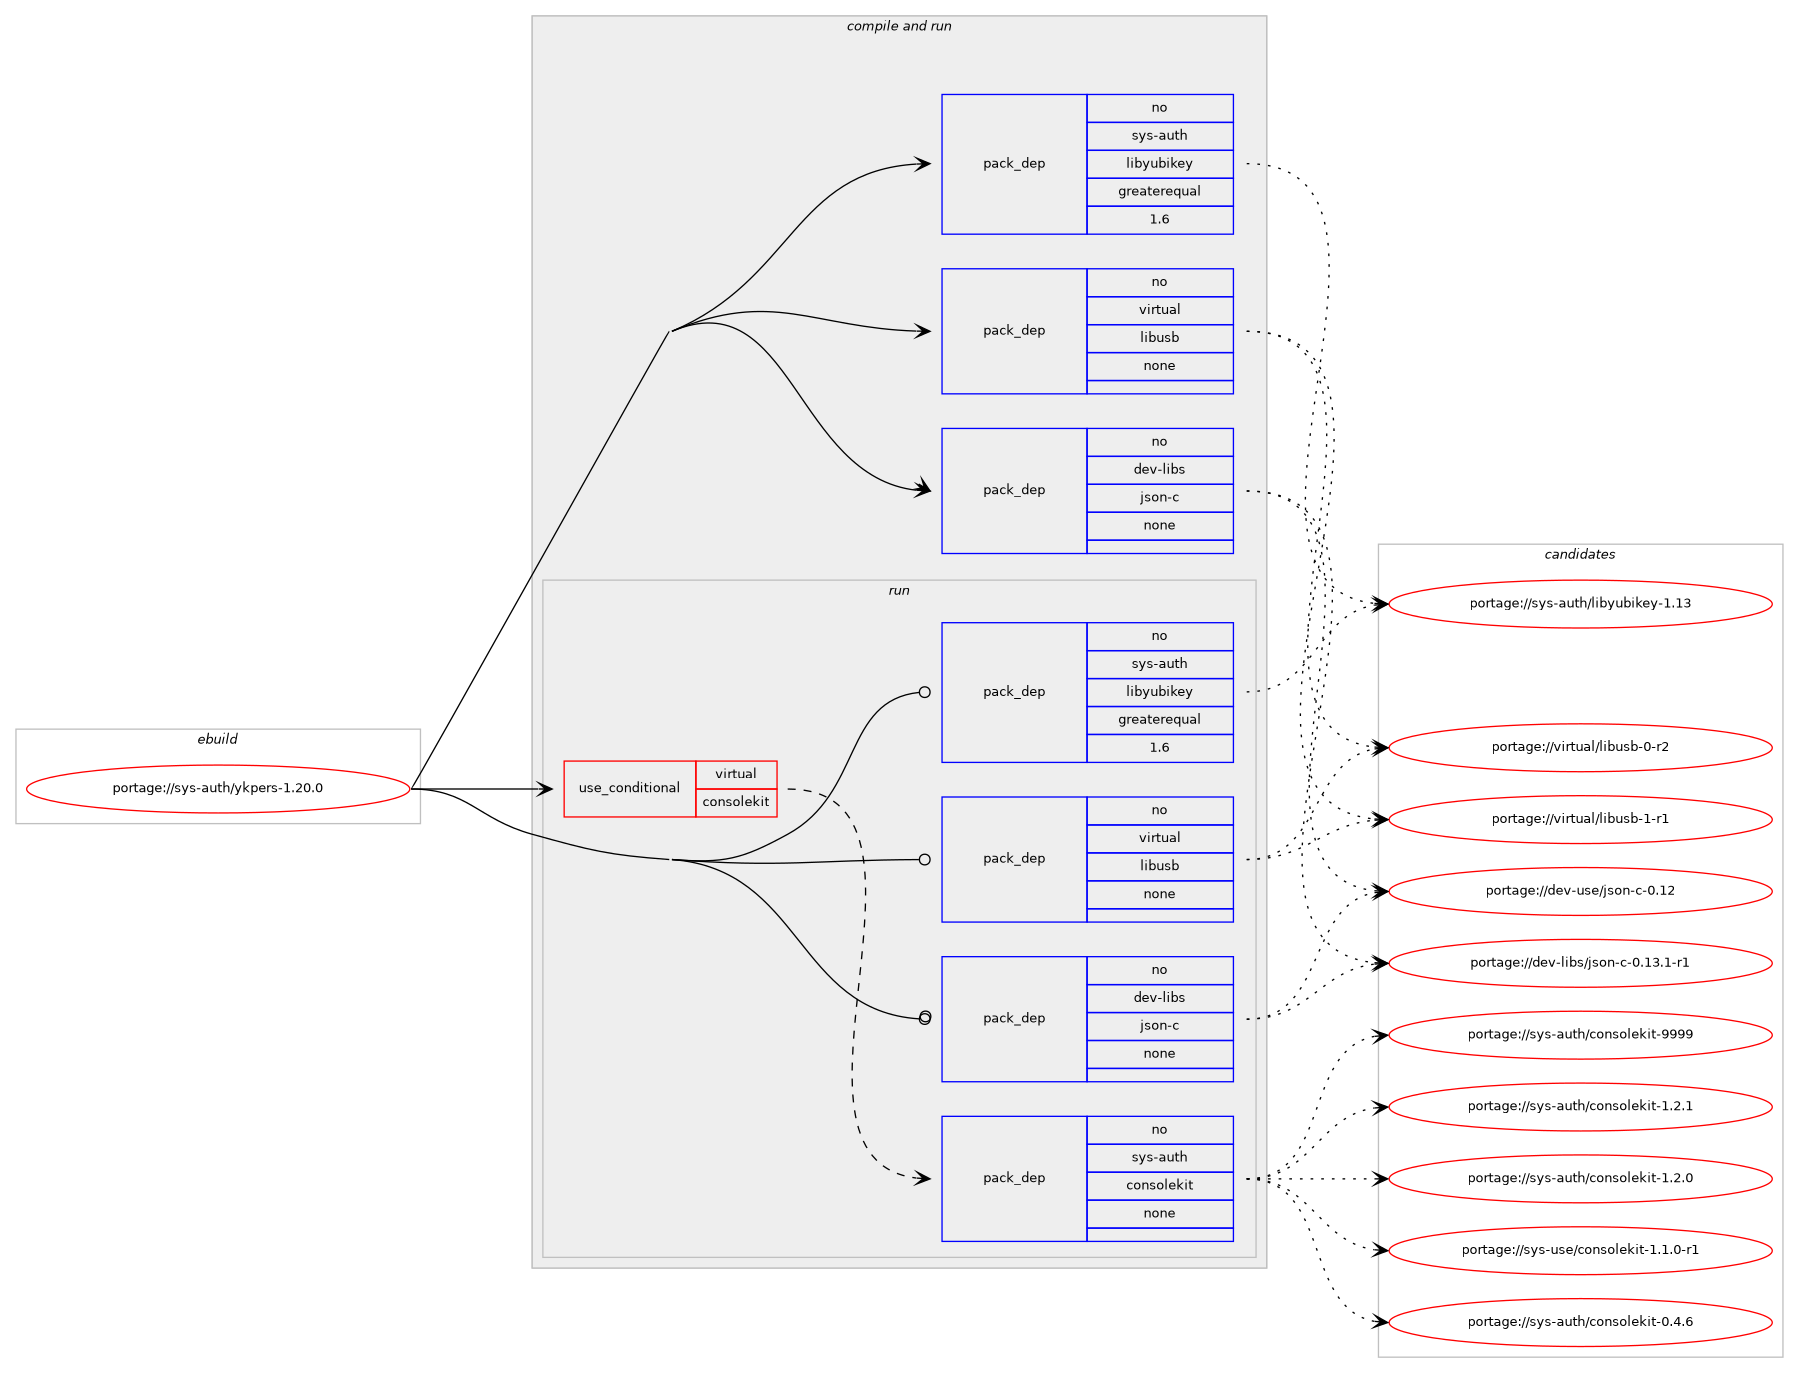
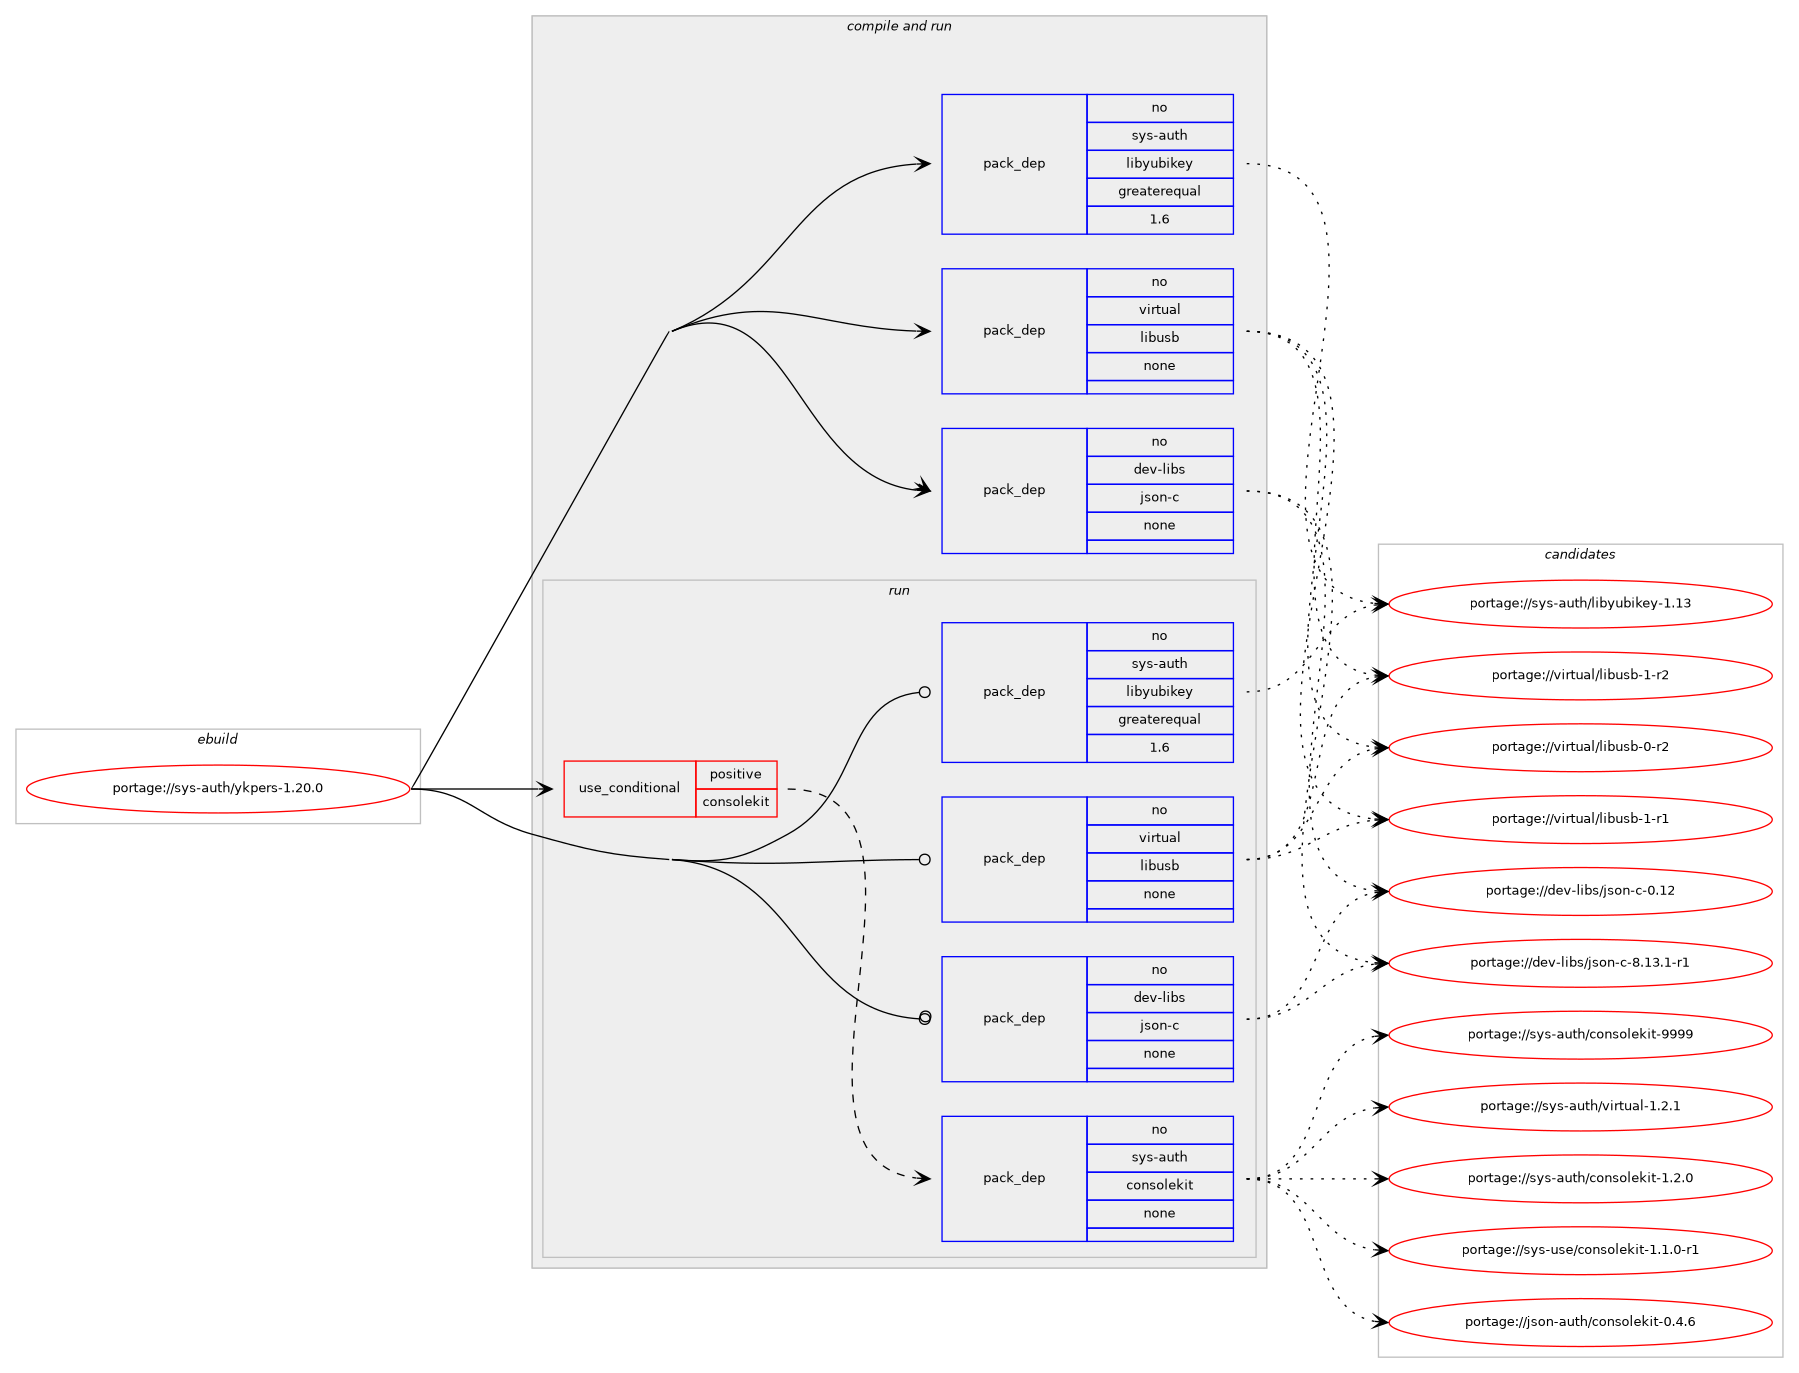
none -> (1581, 676)
(736, 774) -> (736, 774)
(1581, 891) -> (1581, 891)
(1581, 963) -> (1581, 963)
(1581, 1107) -> (1581, 1107)
(1581, 1323) -> (1581, 1323)
